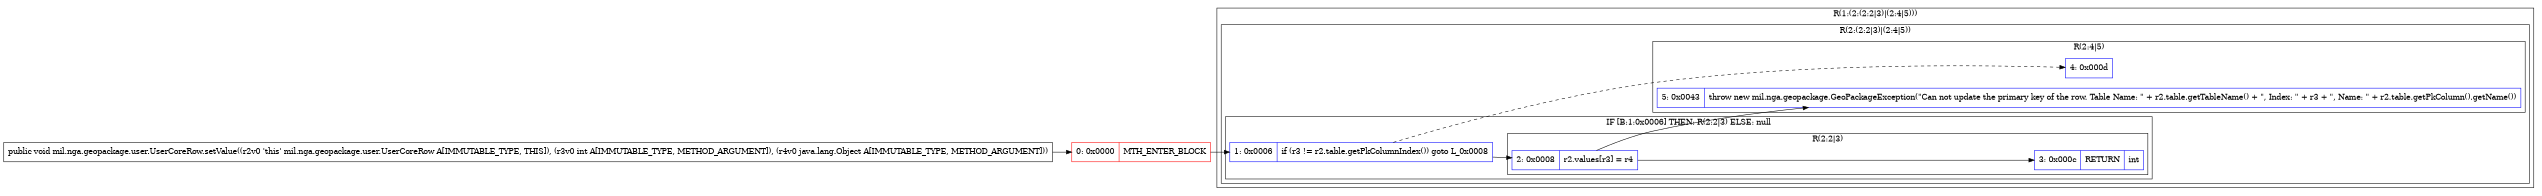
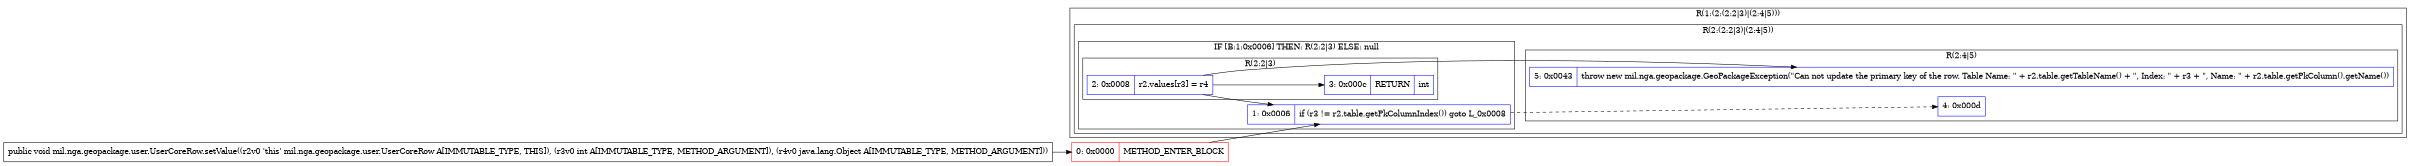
(1165, 152) -> (1174, 152)
(1500, 157) -> (1235, 100)
